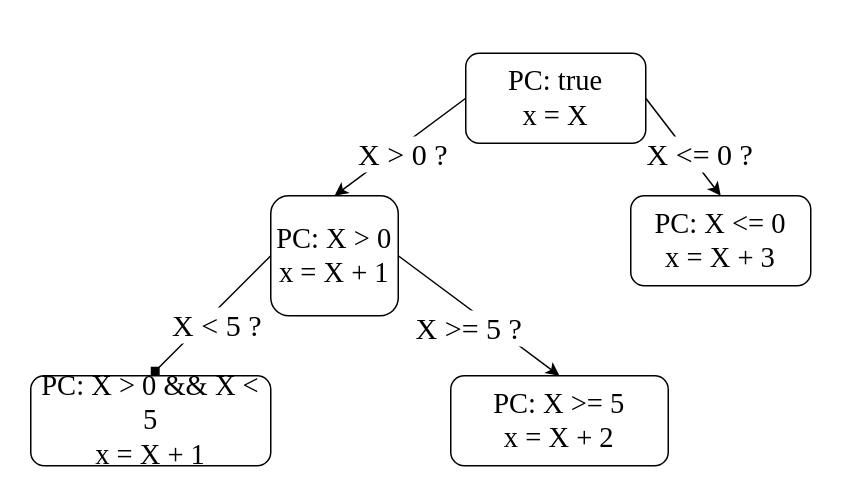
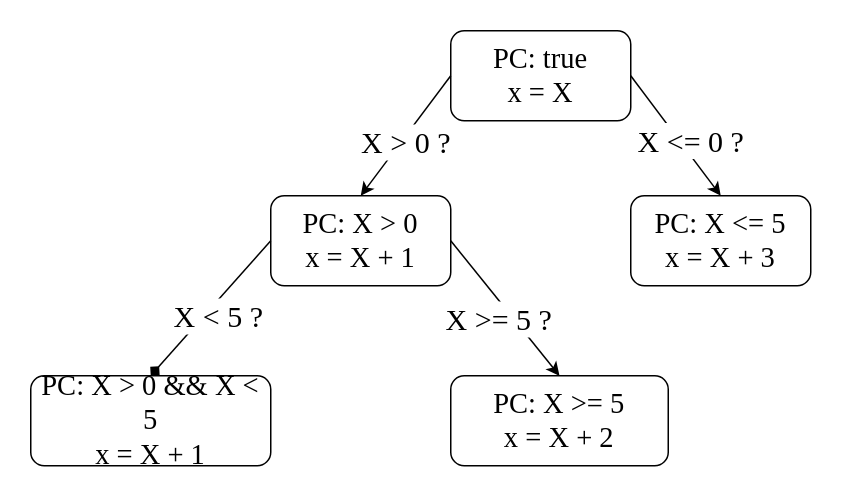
(556, 98) -> (541, 76)
(721, 241) -> (721, 241)
(335, 256) -> (361, 241)
